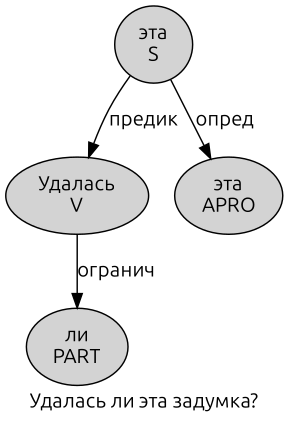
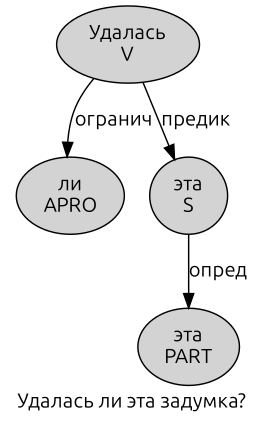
(109, 108) -> (156, 114)
(229, 196) -> (189, 347)
(77, 347) -> (70, 196)
